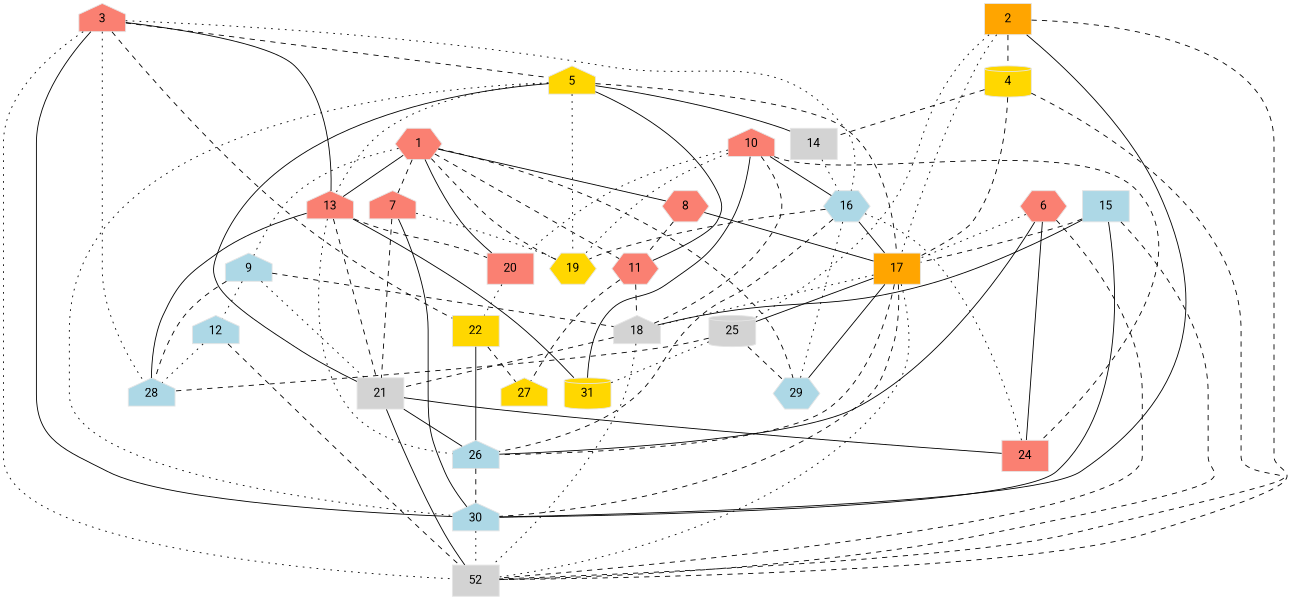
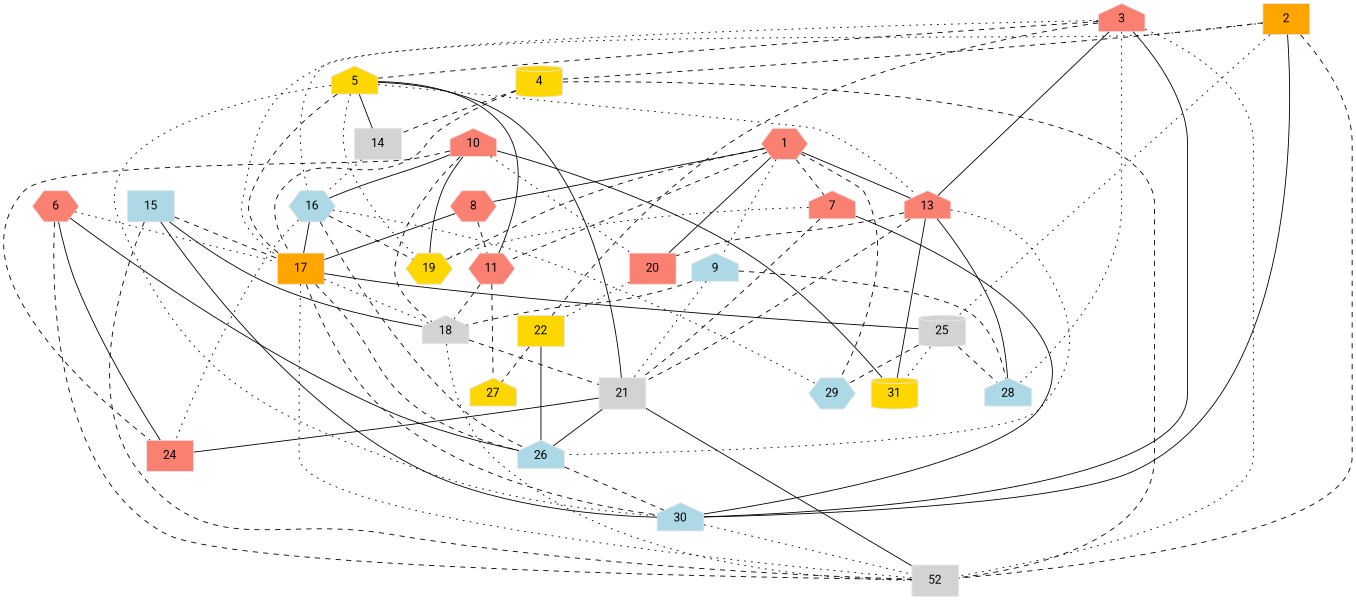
(653, 191) -> (438, 202)
(216, 331) -> none
(847, 331) -> none
